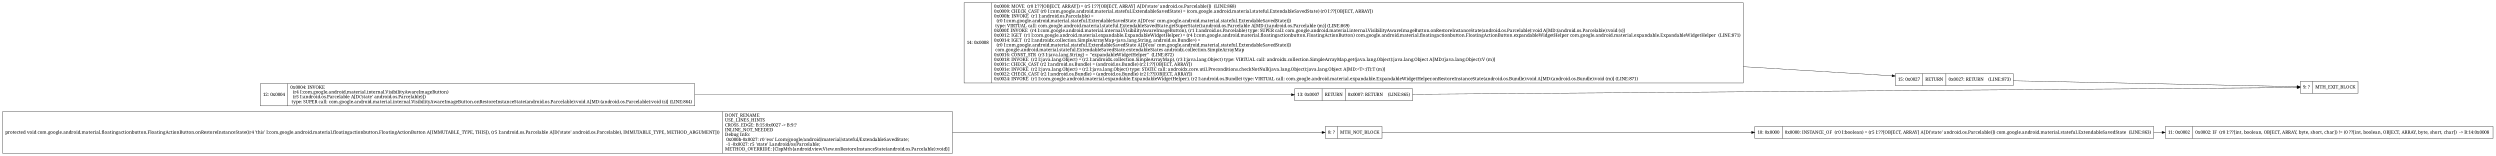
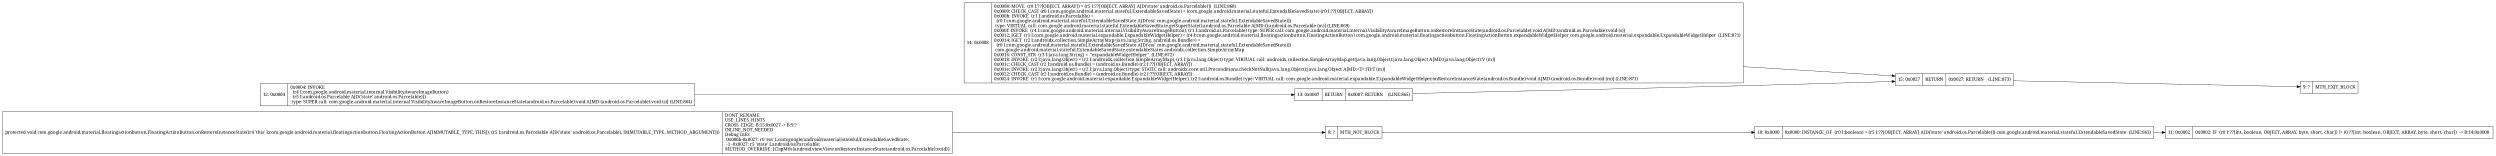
(1855, 91) -> (1652, 88)
